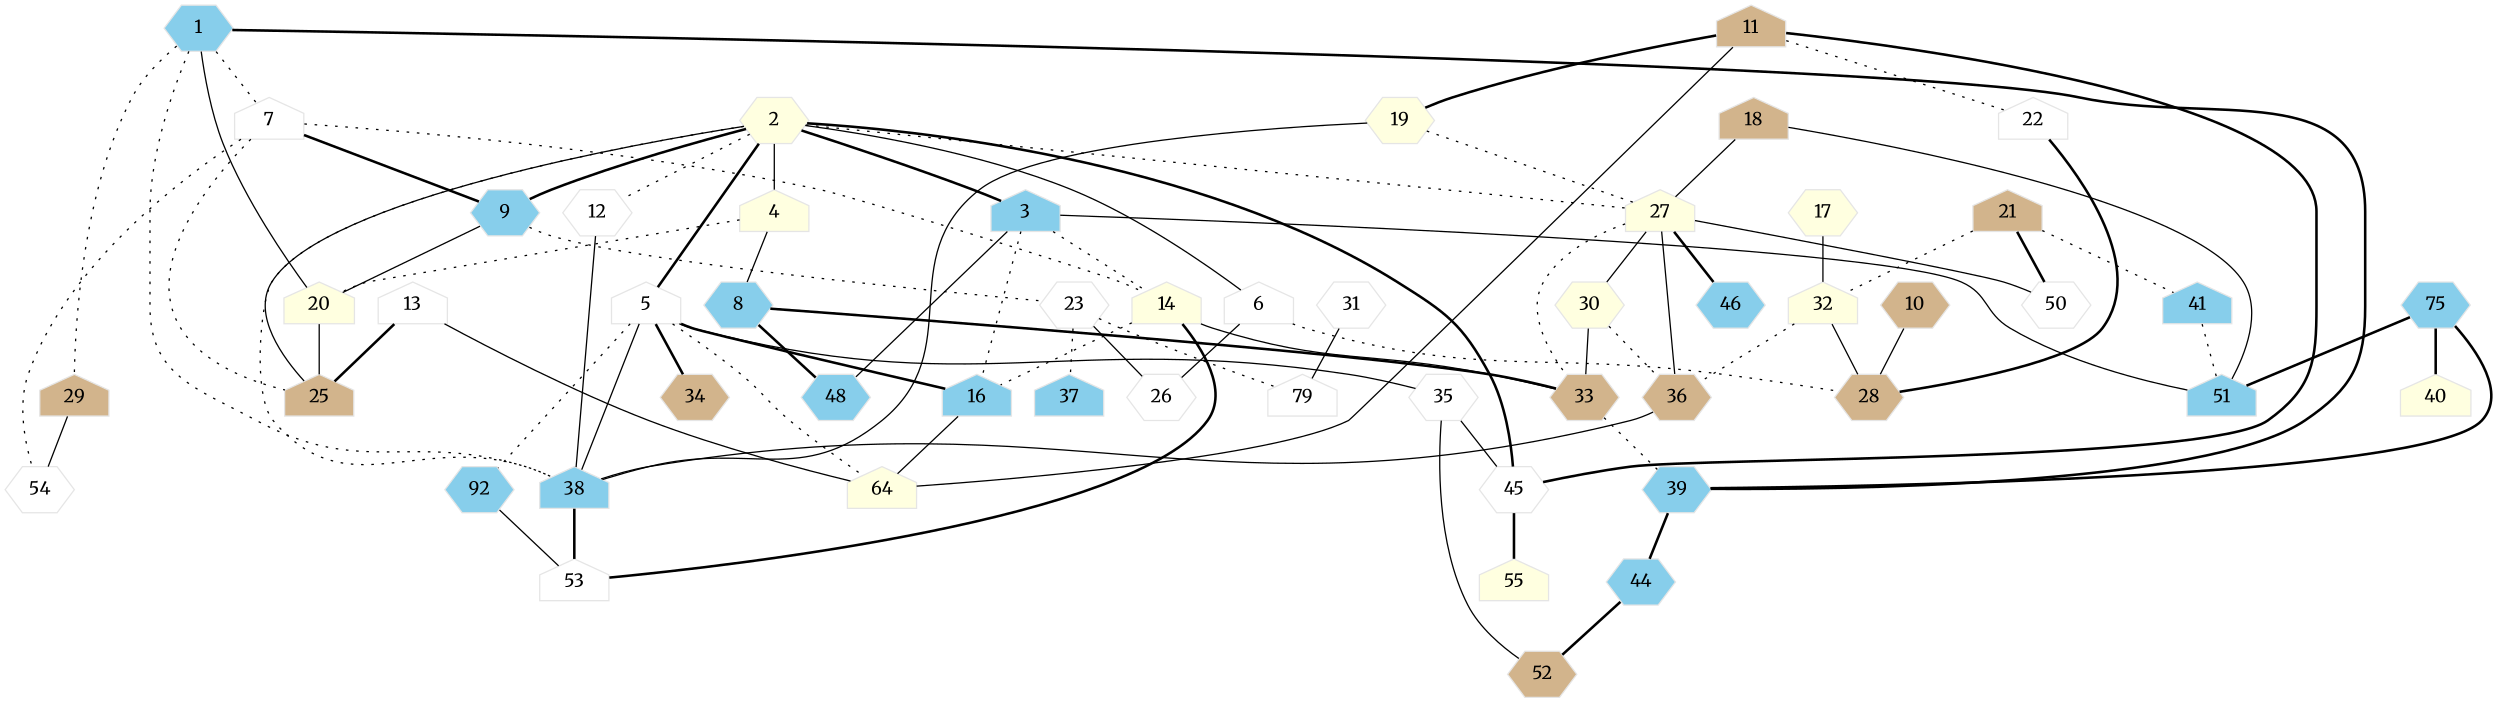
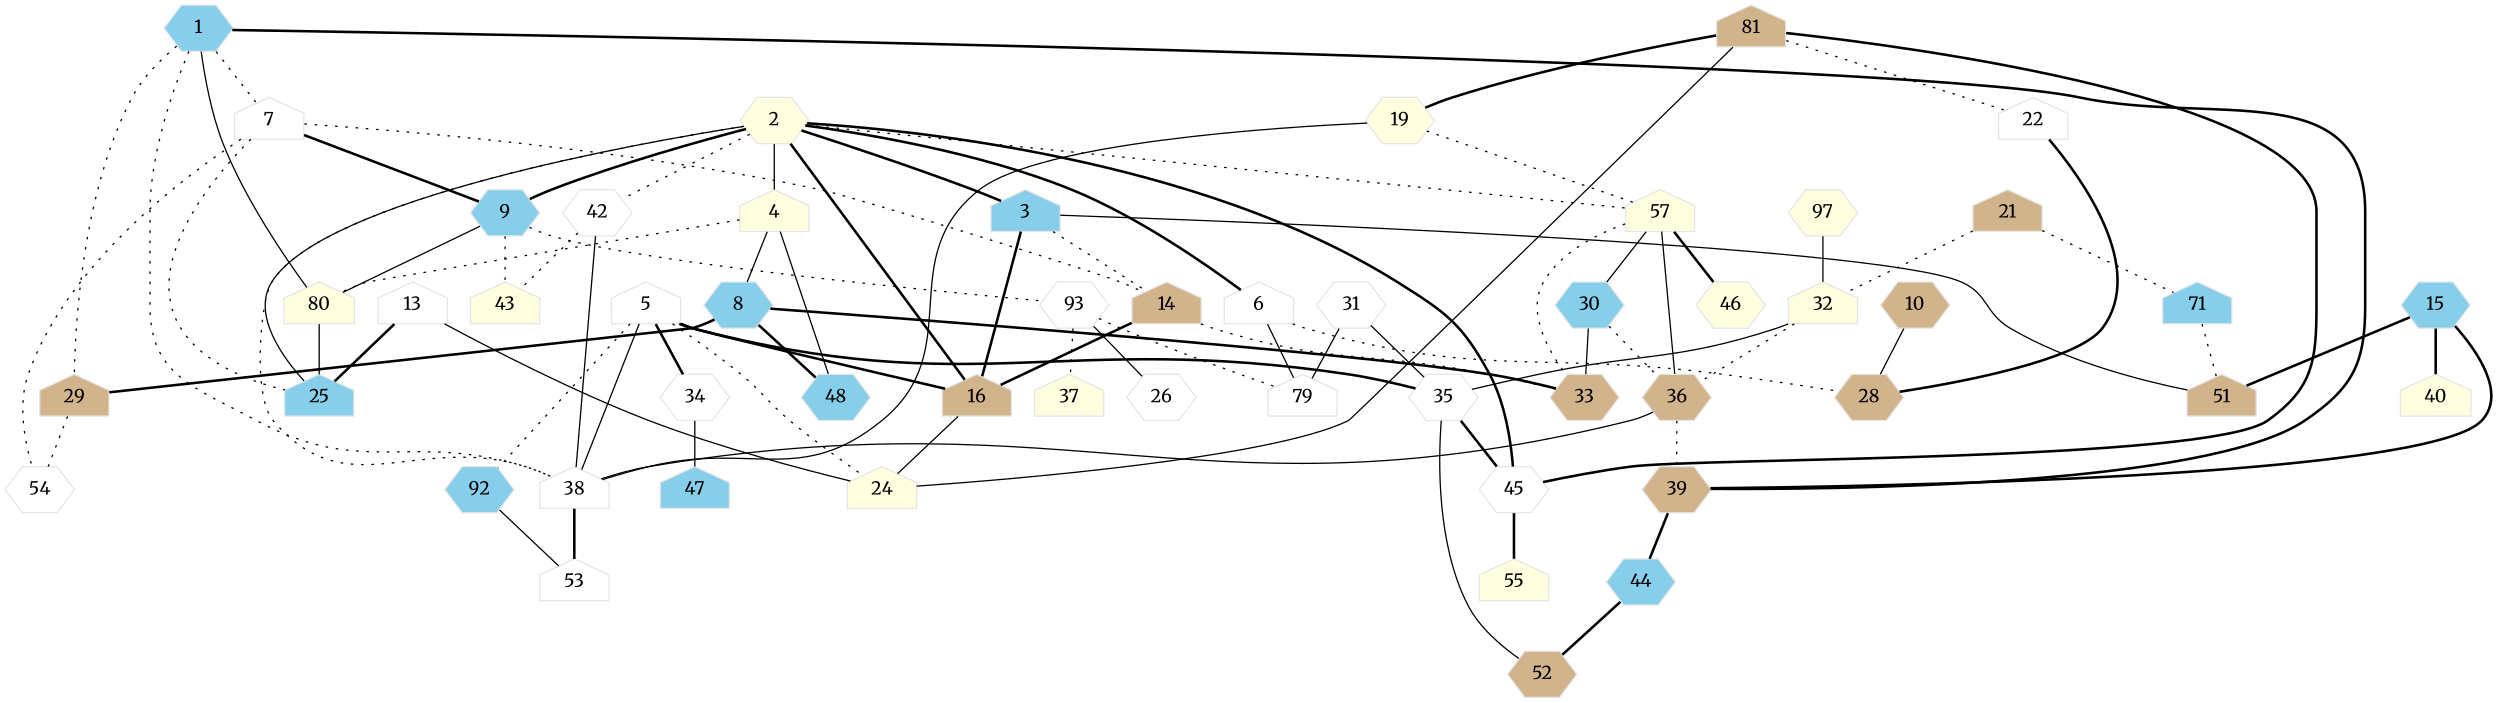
(1751, 28) -> (1751, 28)
(1754, 121) -> none
(1035, 176) -> (1035, 176)
(597, 213) -> (597, 213)
(1660, 213) -> (1660, 213)
(1823, 213) -> (1823, 213)
(708, 215) -> (878, 262)
(954, 282) -> (804, 303)
(319, 305) -> (319, 305)
none -> (505, 305)
(1074, 305) -> (1074, 305)
(1167, 305) -> (1167, 305)
(1590, 305) -> (1590, 305)
(1731, 305) -> (1731, 305)
(2056, 305) -> none
(2197, 305) -> (2197, 305)
(2436, 305) -> (2436, 305)
(1001, 308) -> (1001, 308)
none -> (1384, 338)
(1083, 346) -> (1083, 346)
(1845, 349) -> (1655, 356)
(1211, 351) -> (1284, 359)
none -> (413, 359)
(1378, 359) -> (1378, 359)
(1028, 362) -> (1028, 362)
(319, 397) -> (319, 397)
(695, 397) -> (695, 397)
(977, 397) -> (977, 397)
(1069, 397) -> (1069, 397)
(2222, 397) -> (2222, 397)
(58, 442) -> (58, 442)
(1478, 443) -> (1478, 443)
(1631, 444) -> (1677, 444)
(574, 490) -> (574, 490)
none -> (695, 490)
(882, 490) -> (882, 490)
(1677, 490) -> (1677, 490)
(972, 522) -> none
